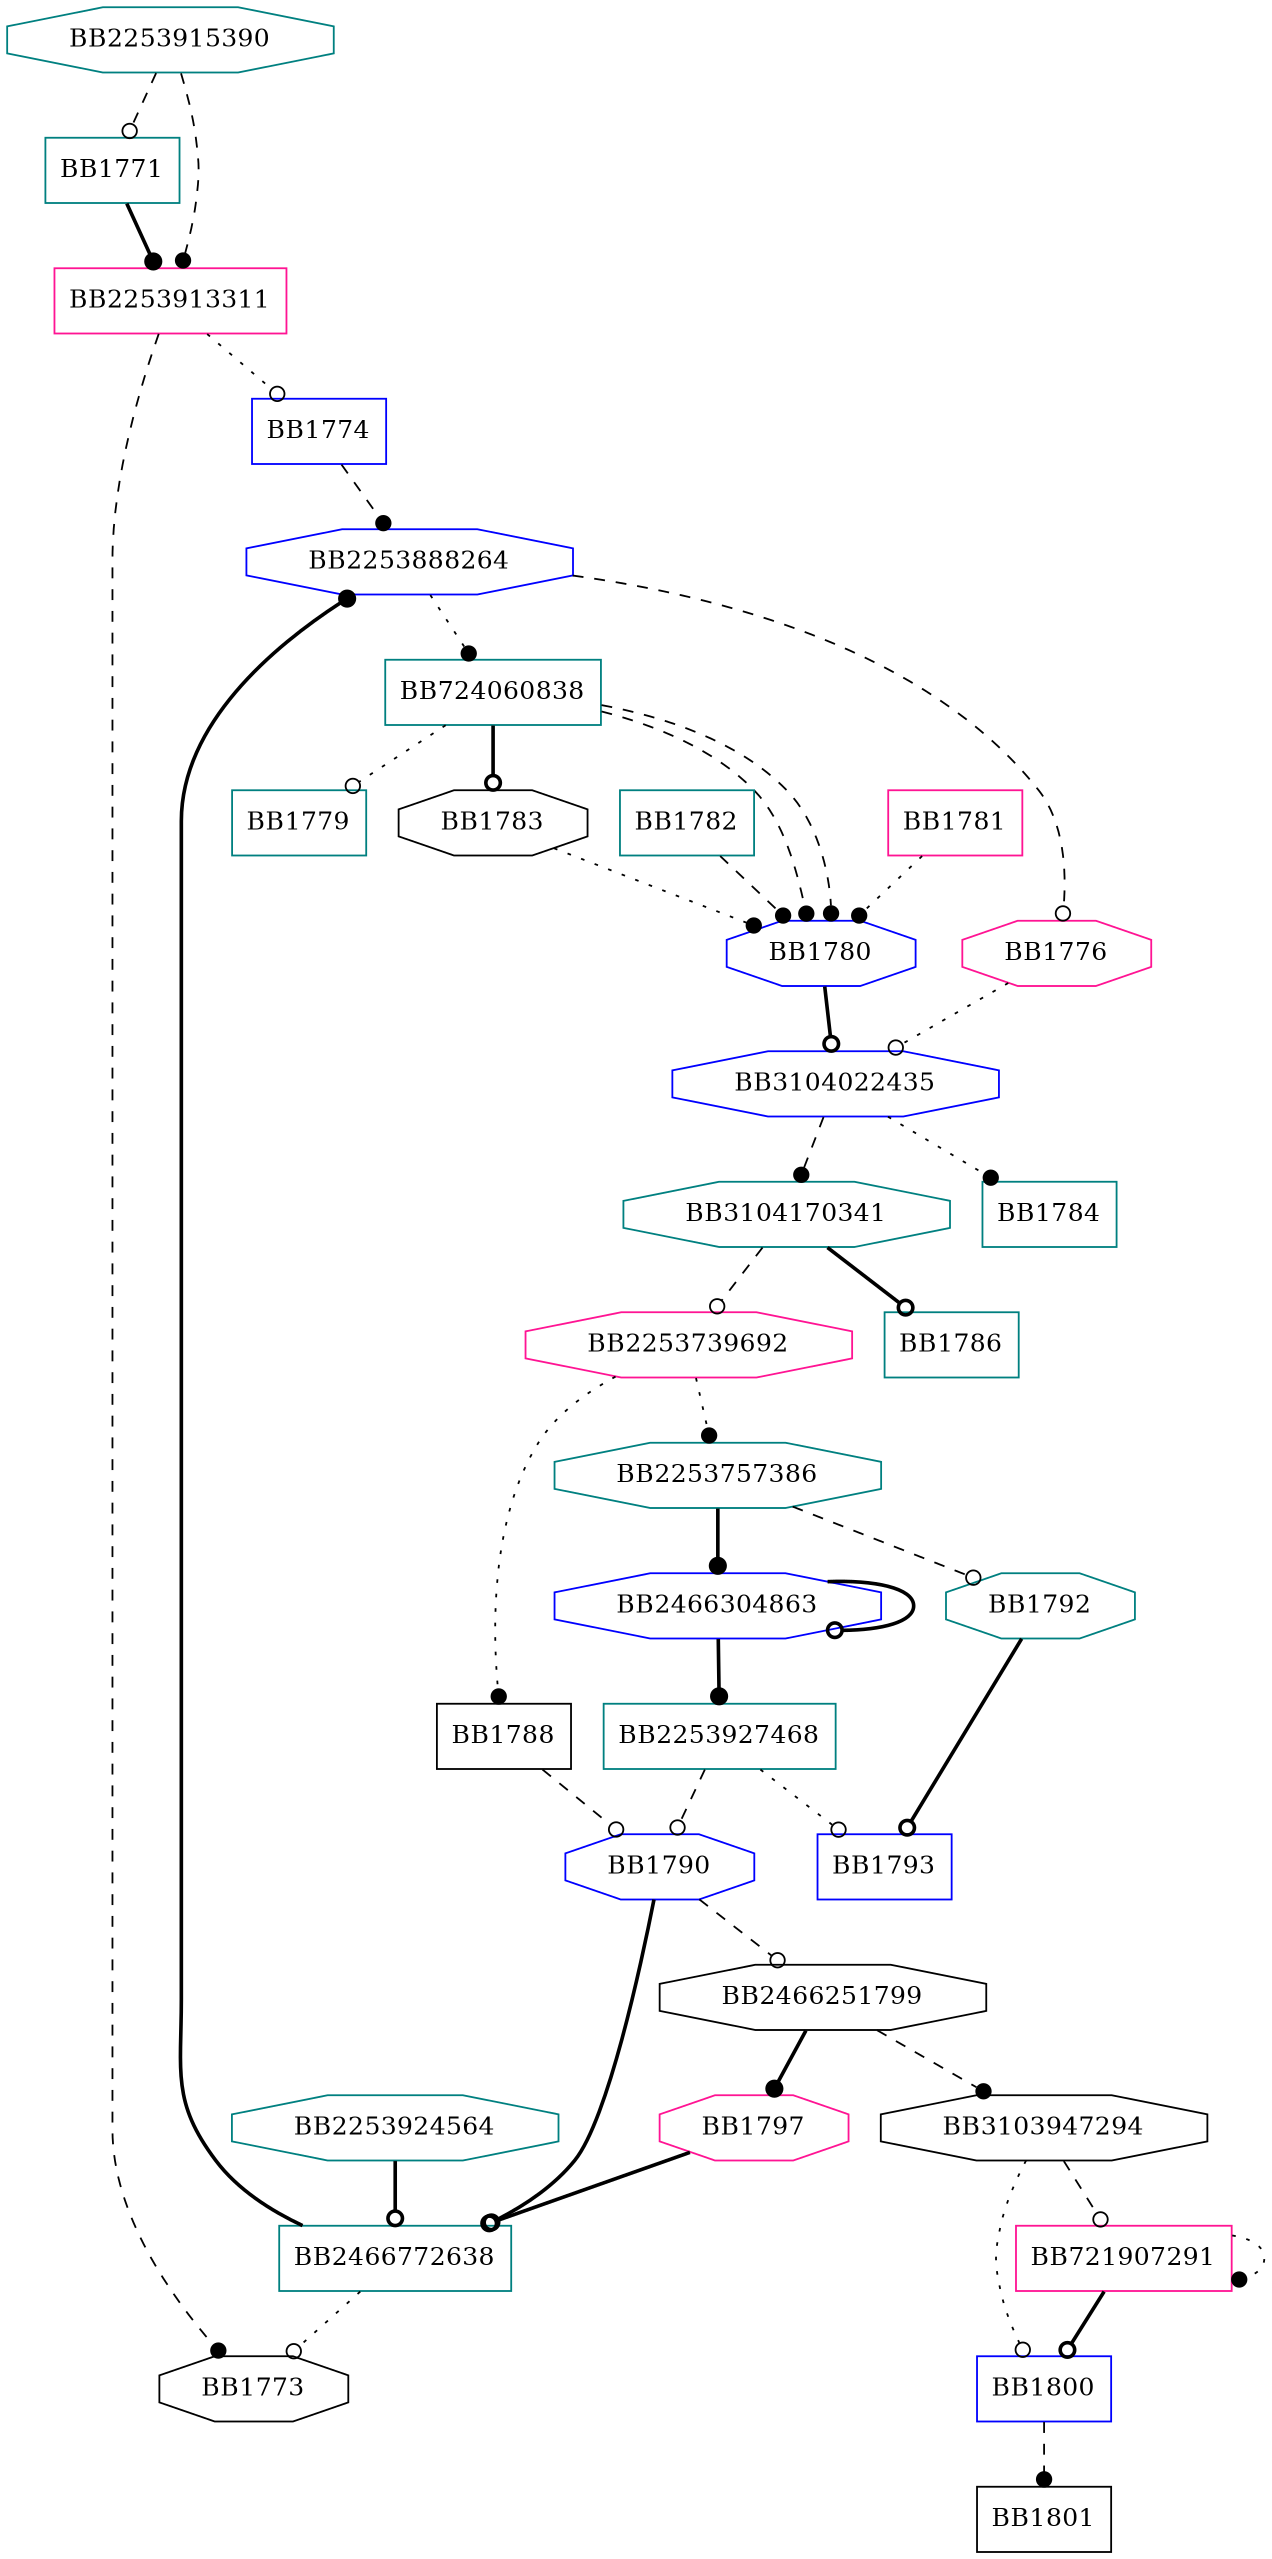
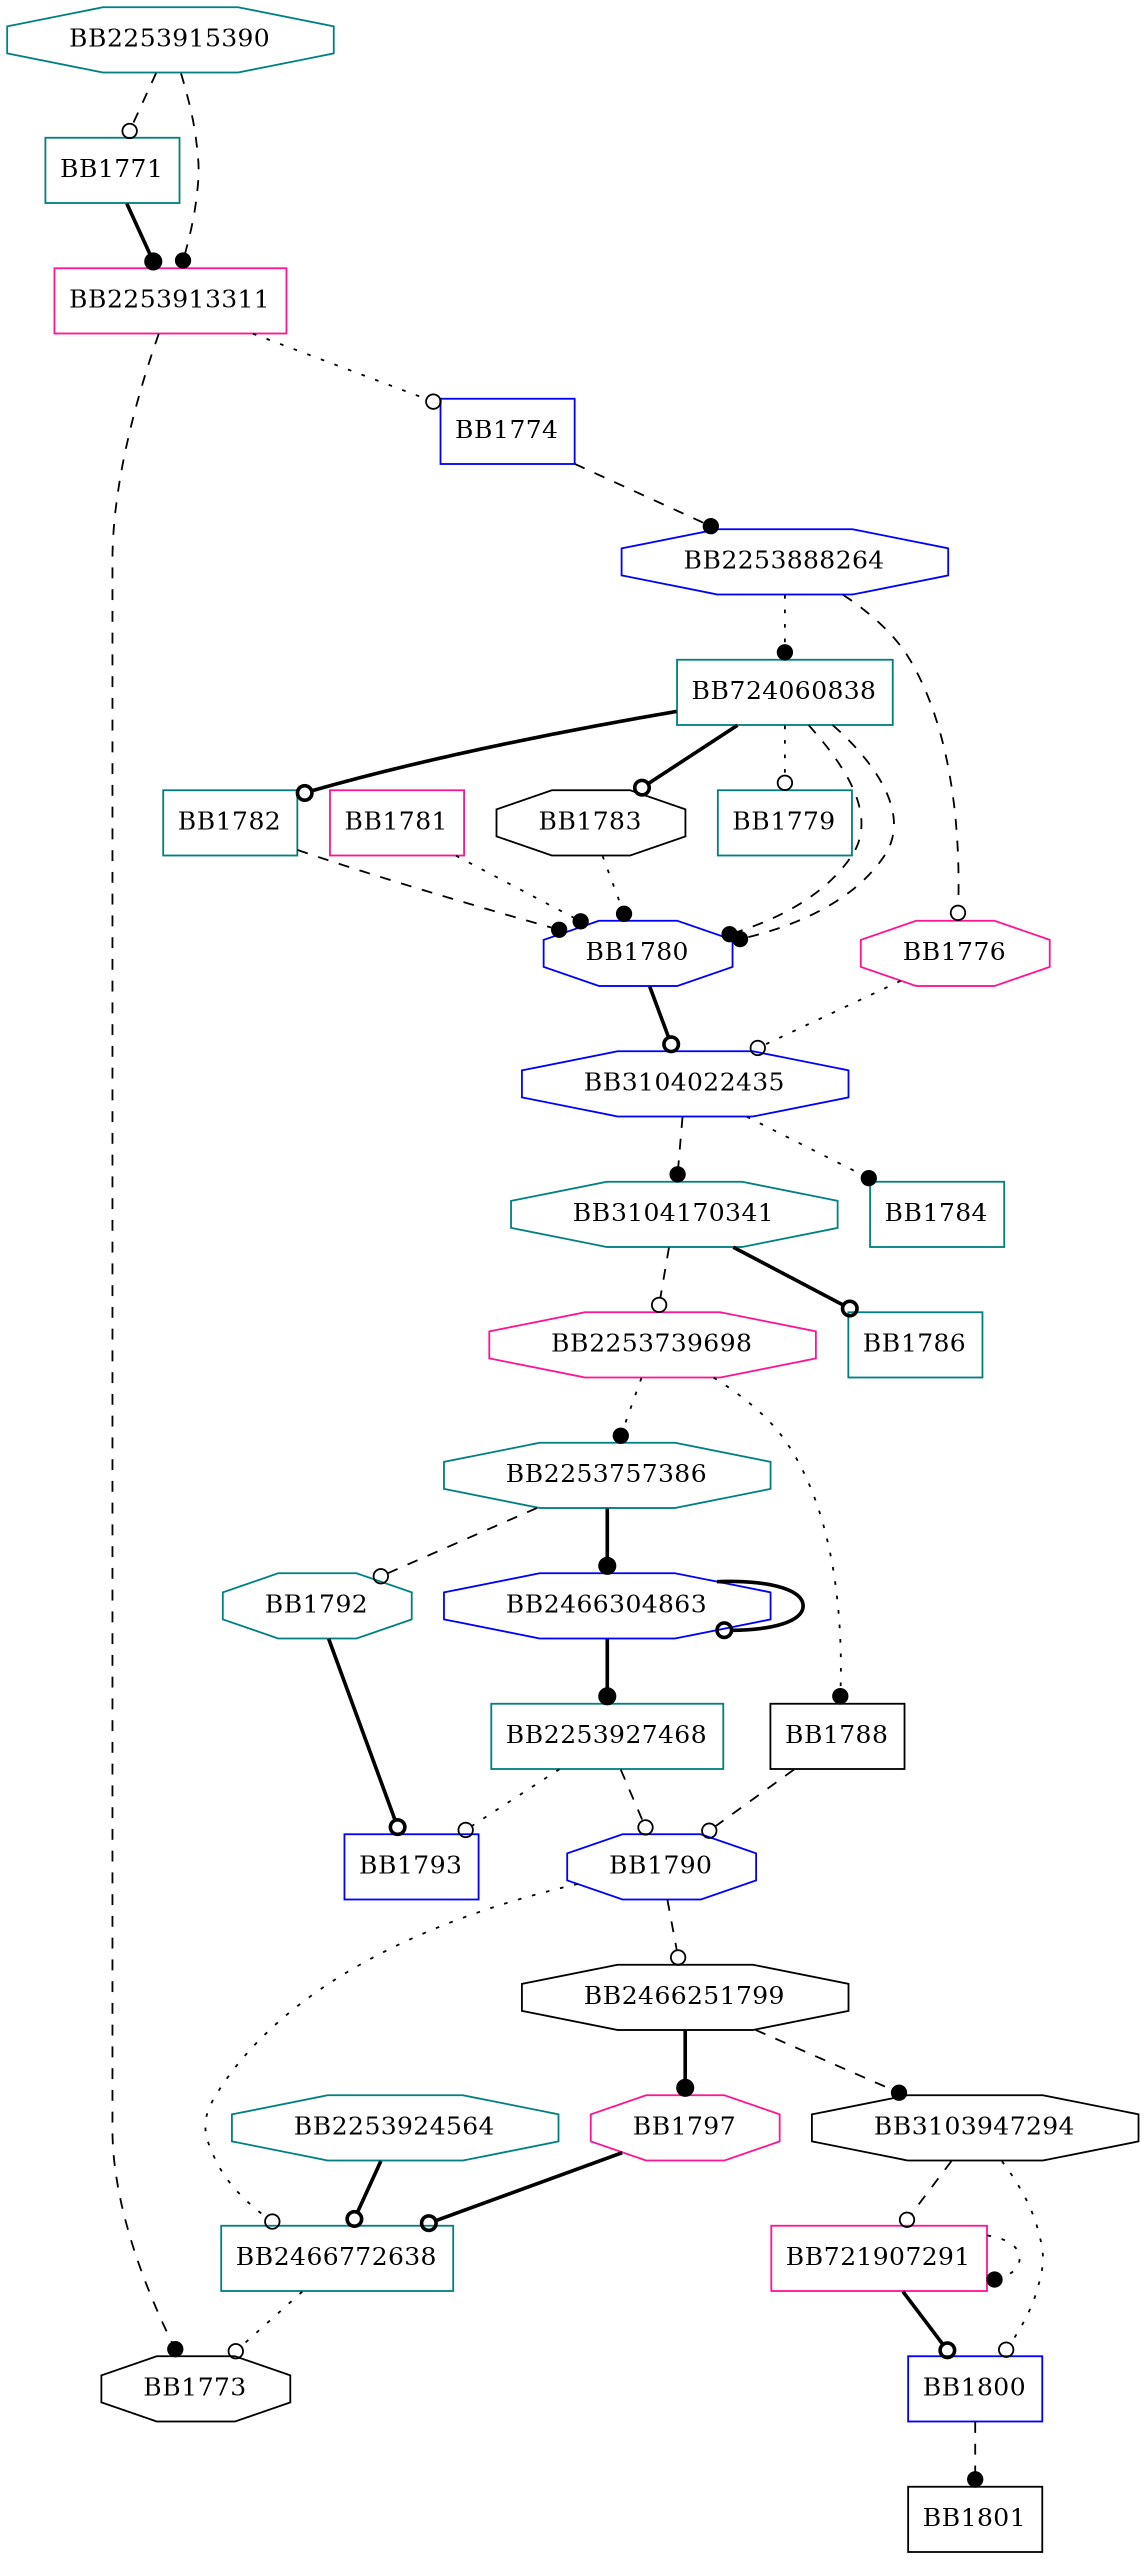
none -> (493, 746)
(689, 1345) -> (653, 1345)
(181, 1409) -> none
(610, 2080) -> (314, 1995)
